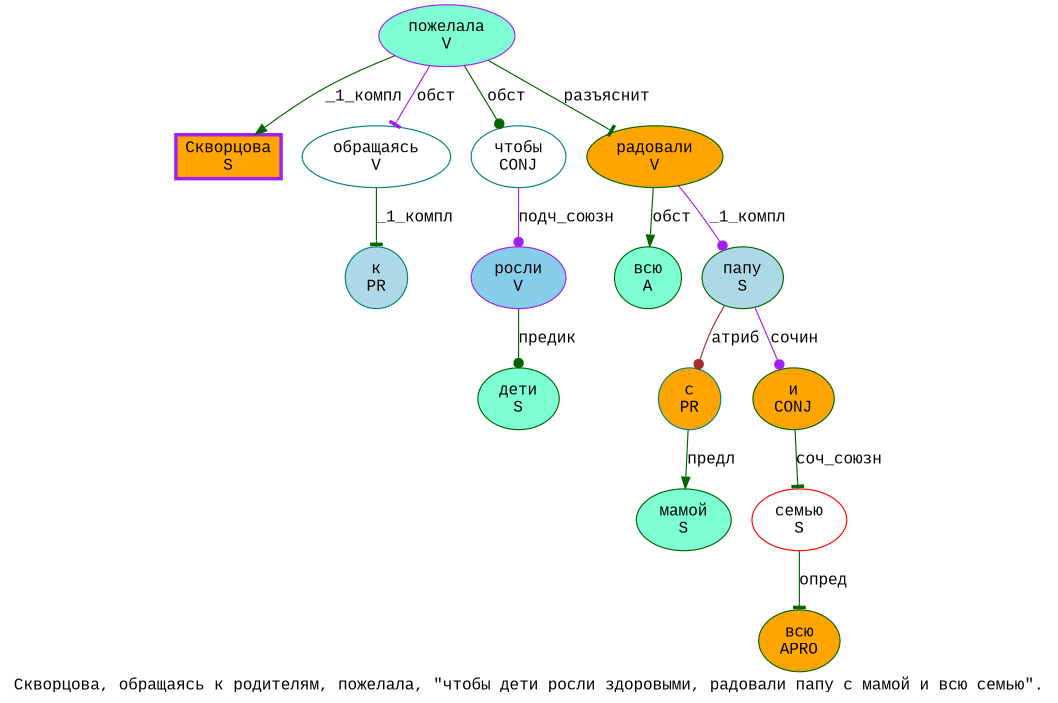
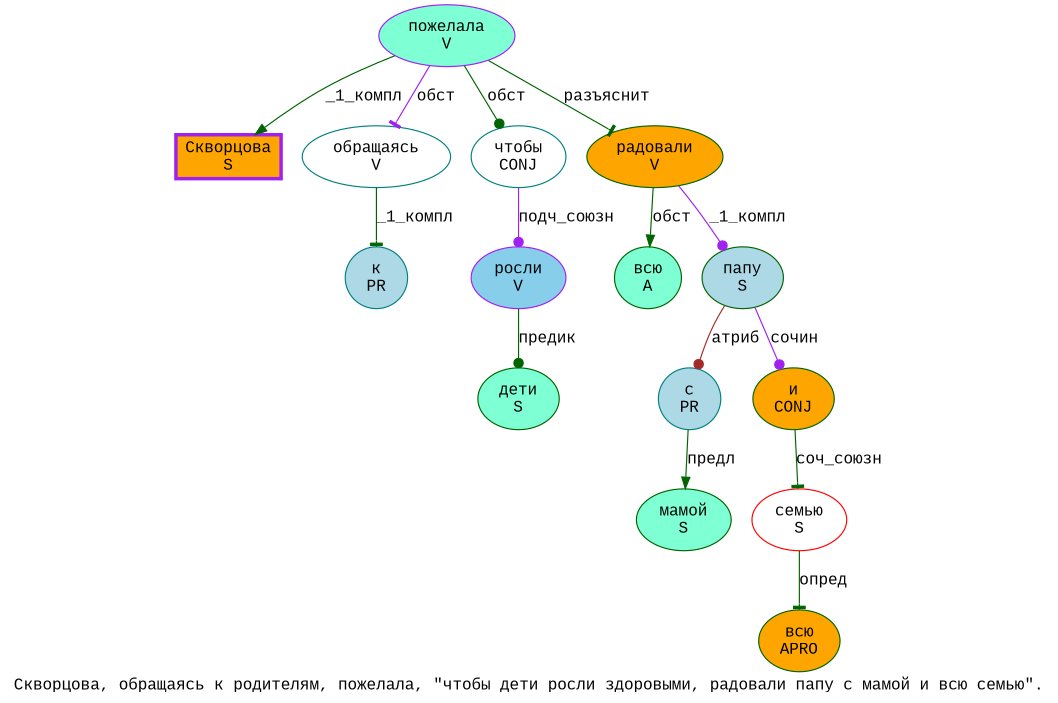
(690, 399) -> (690, 399)
